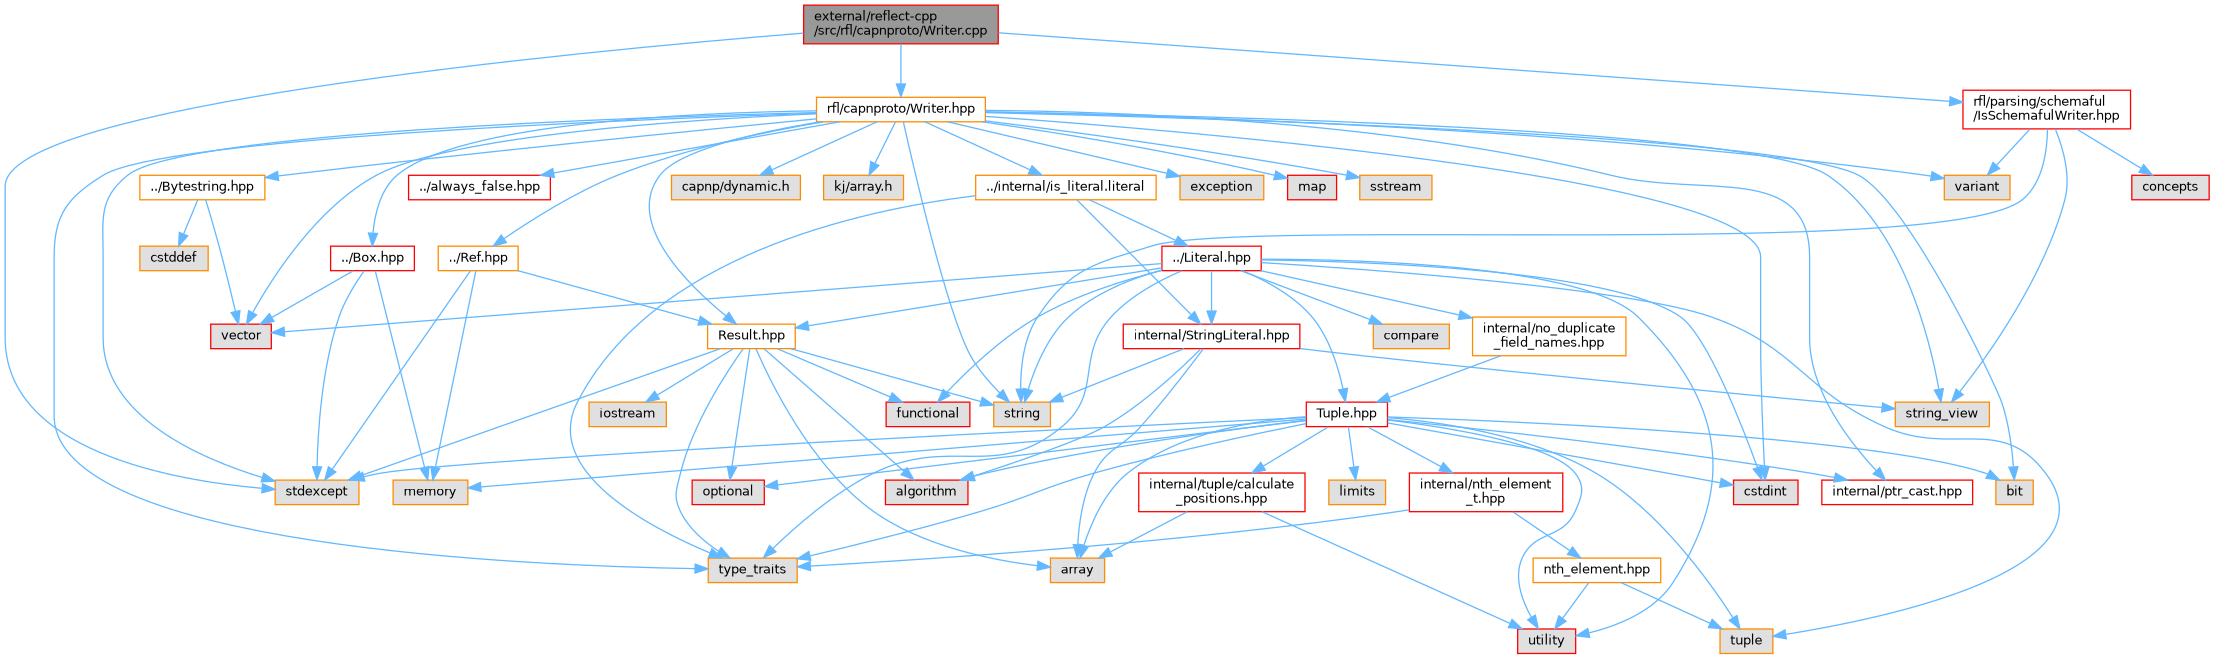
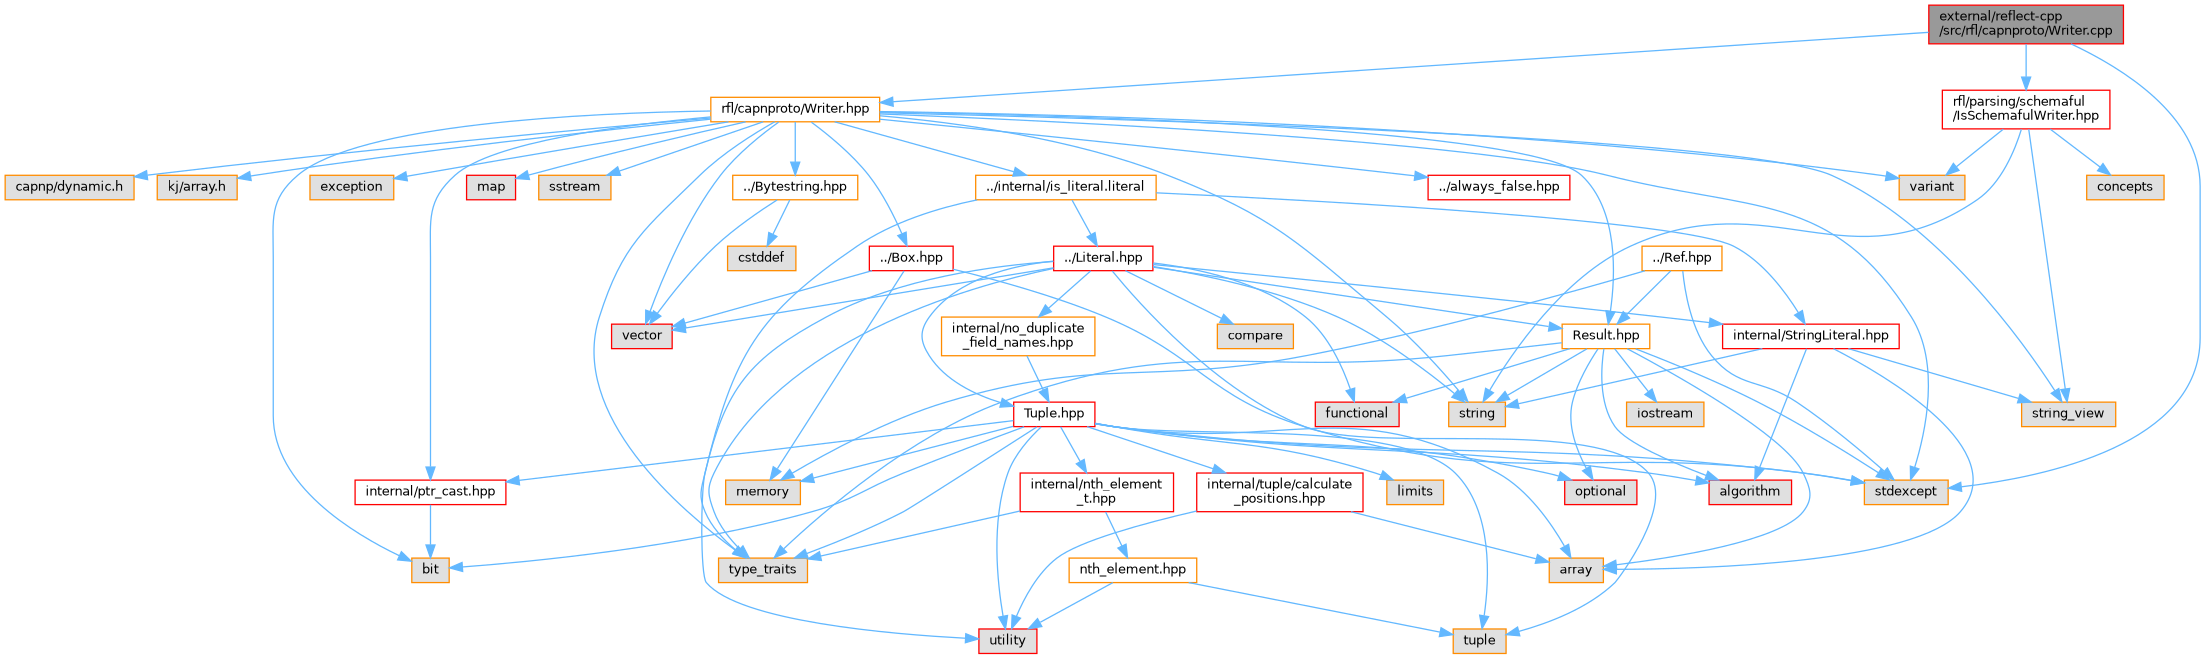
(648, 164) -> none
(2170, 188) -> (2125, 188)
(1766, 492) -> none
none -> (430, 525)
